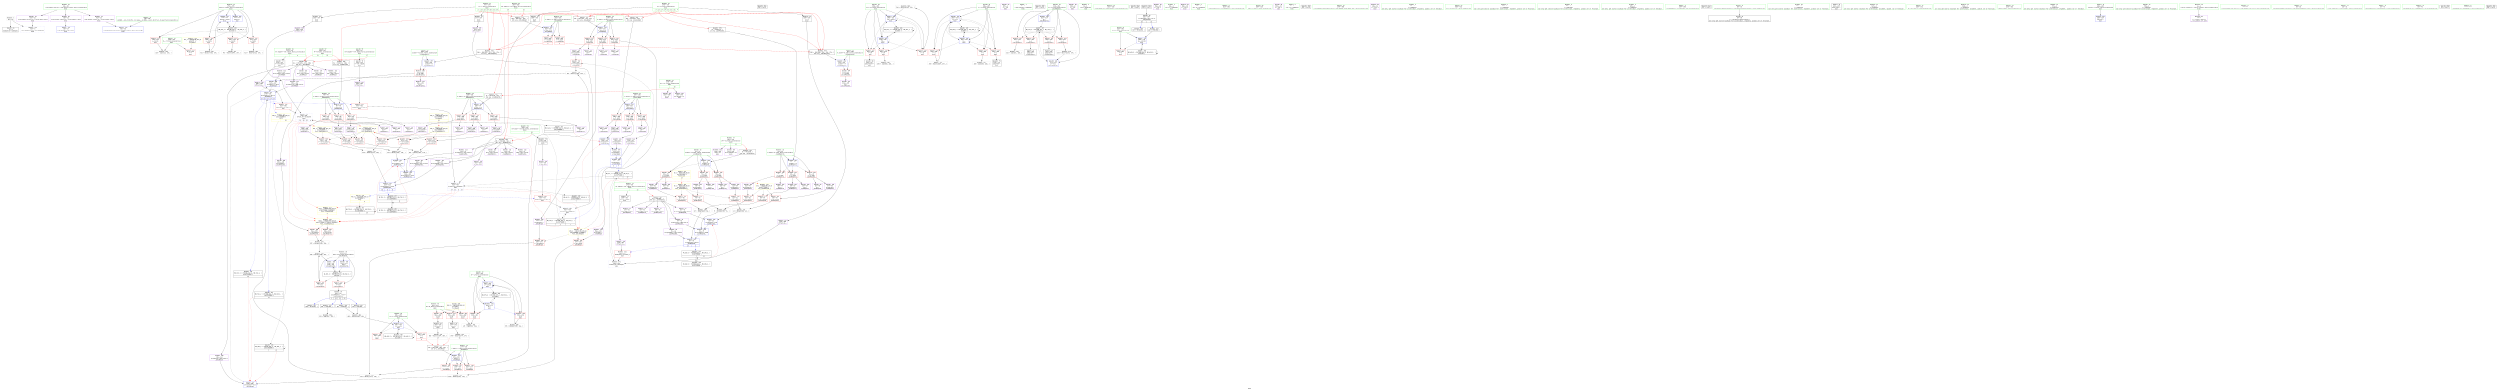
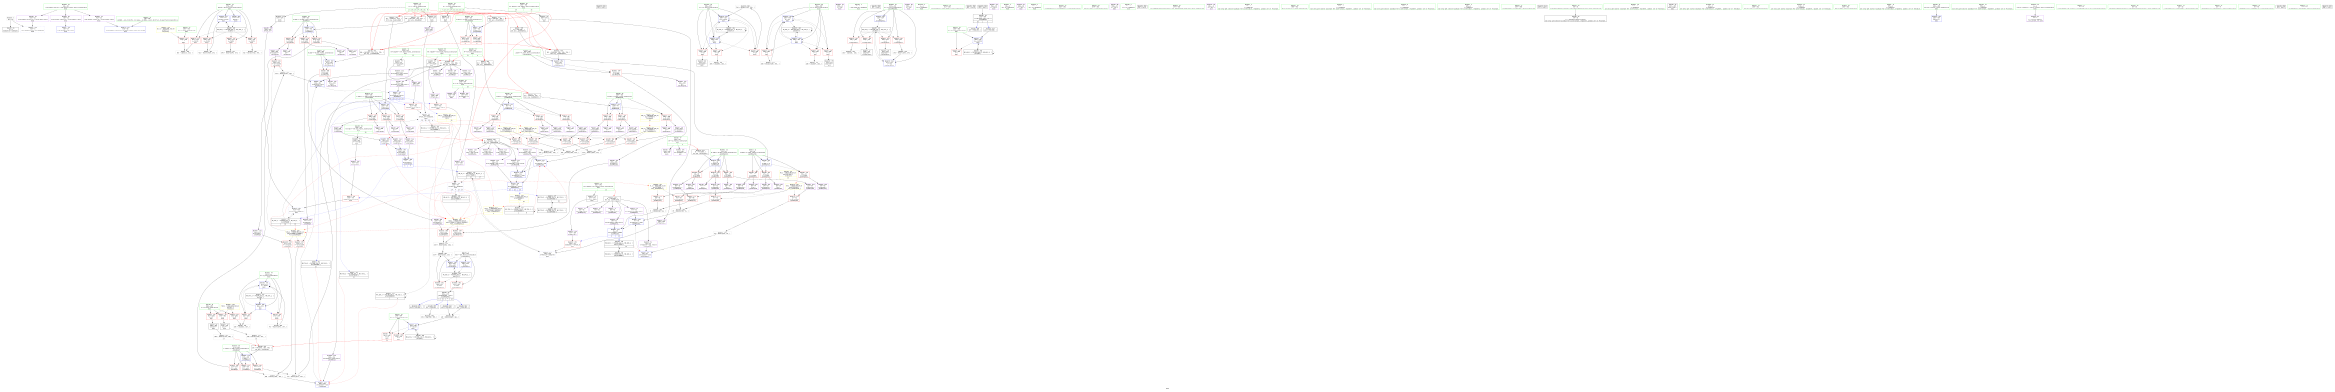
(167, 47) -> (184, 47)
none -> (614, 163)
(818, 187) -> none
(775, 199) -> none
